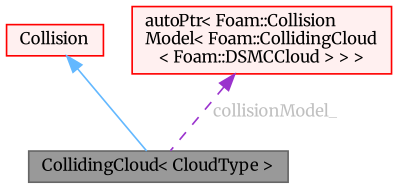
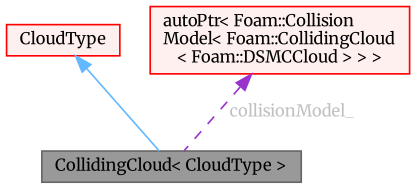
(55, 40) -> (63, 40)
